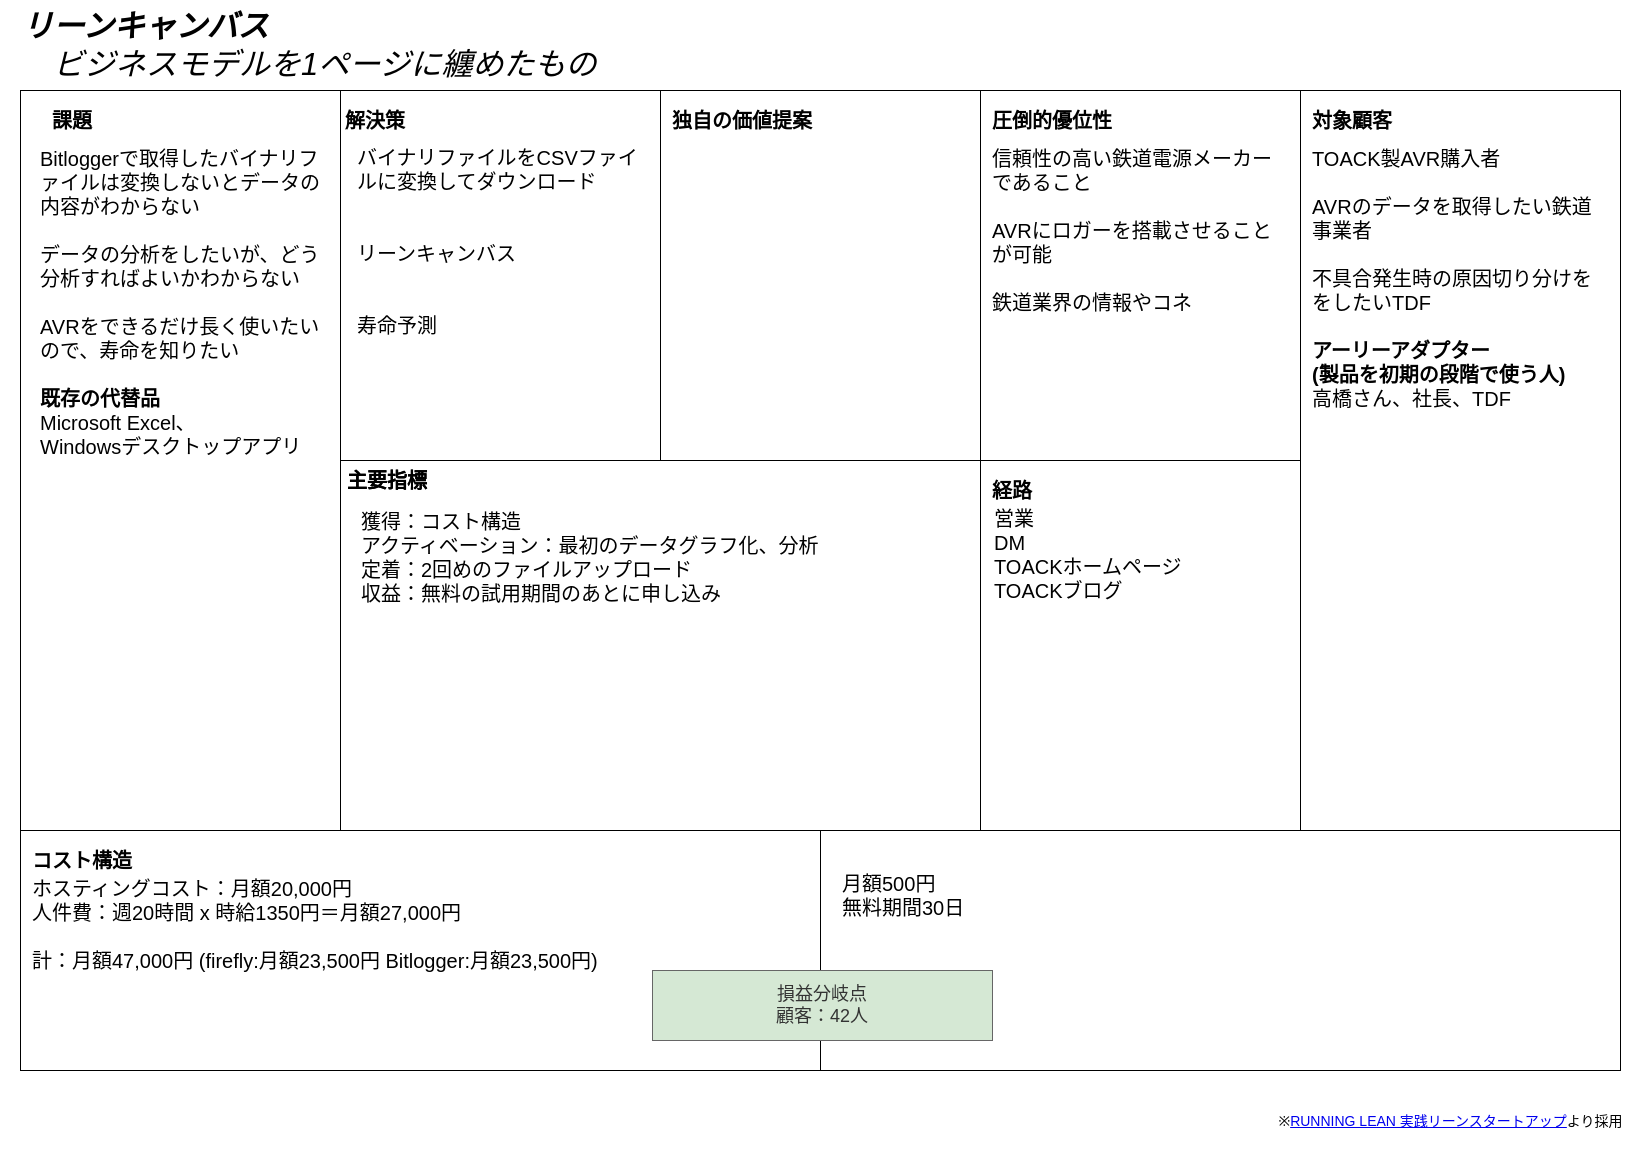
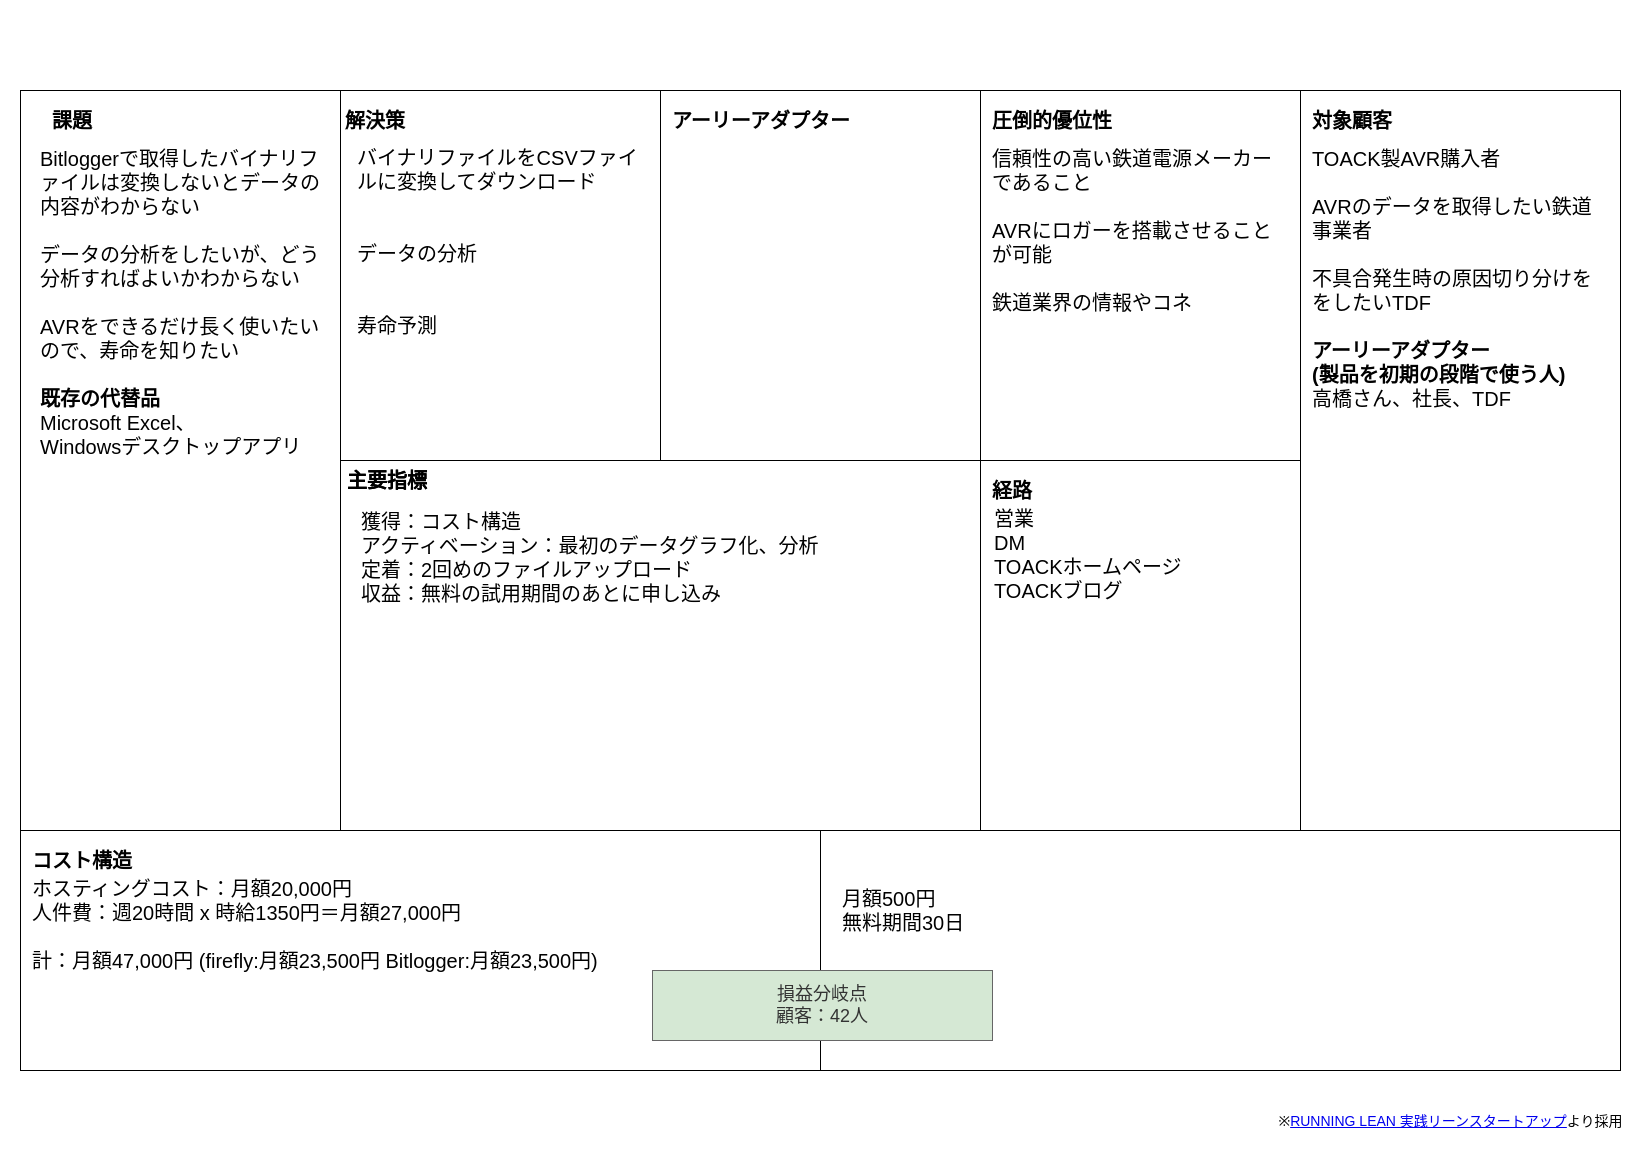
(316, 46) -> none
(743, 121) -> (763, 121)
(499, 195) -> (499, 195)
(1111, 901) -> (1111, 916)
